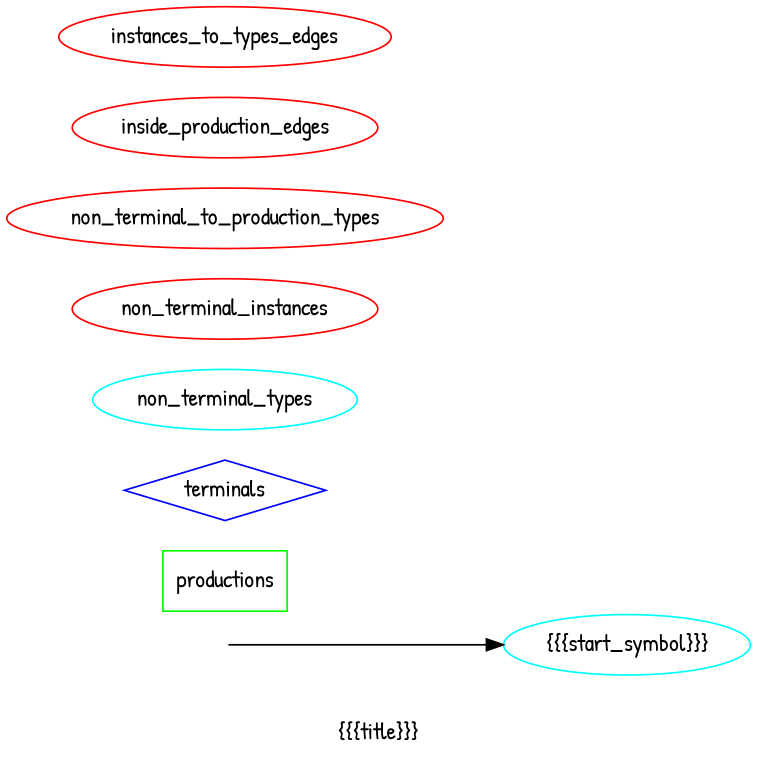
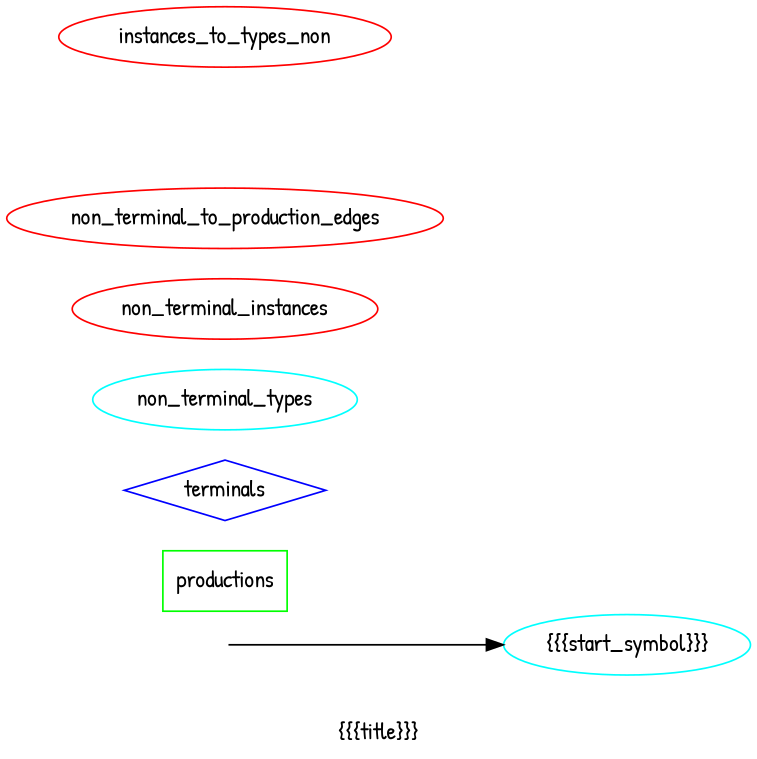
(225, 37) -> (225, 37)
(225, 128) -> none
(225, 218) -> (225, 218)
